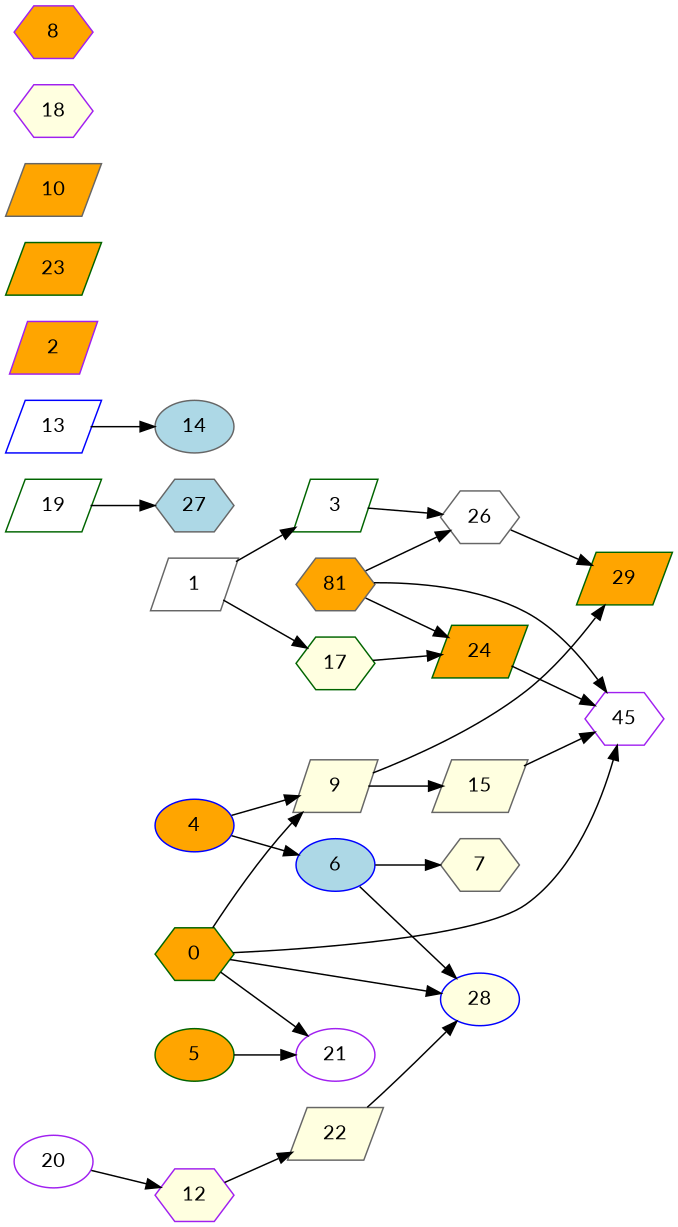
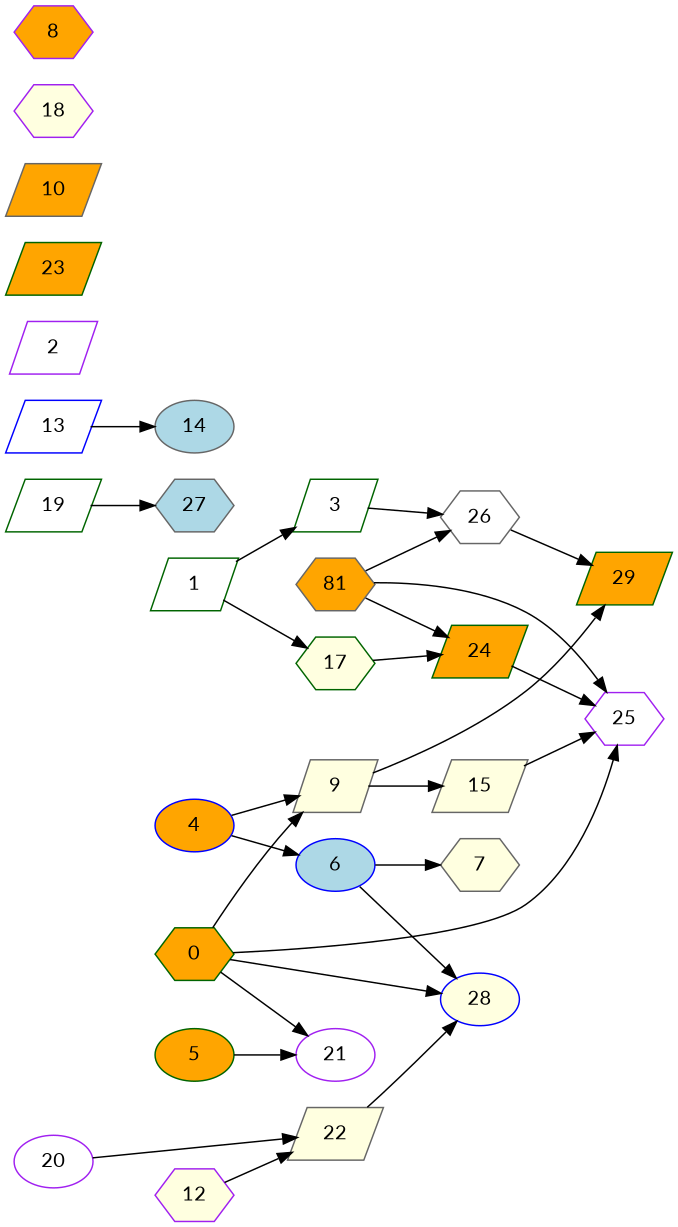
(54, 348) -> (54, 348)
(195, 584) -> (195, 584)
(624, 719) -> (624, 719)
(119, 1177) -> (188, 1148)
